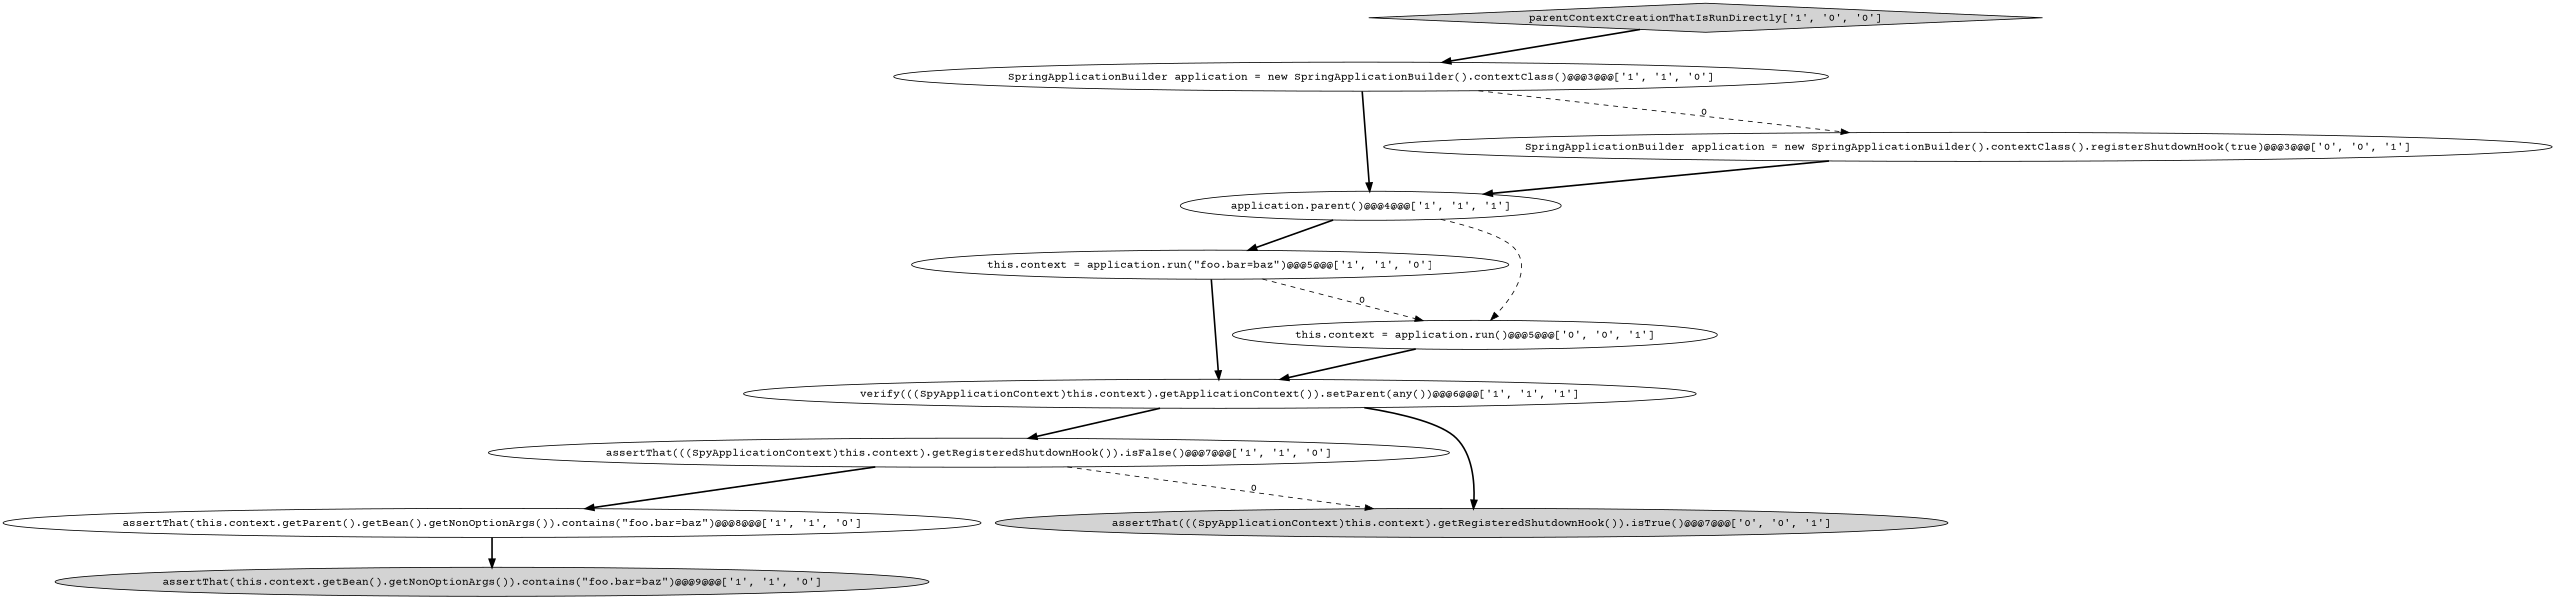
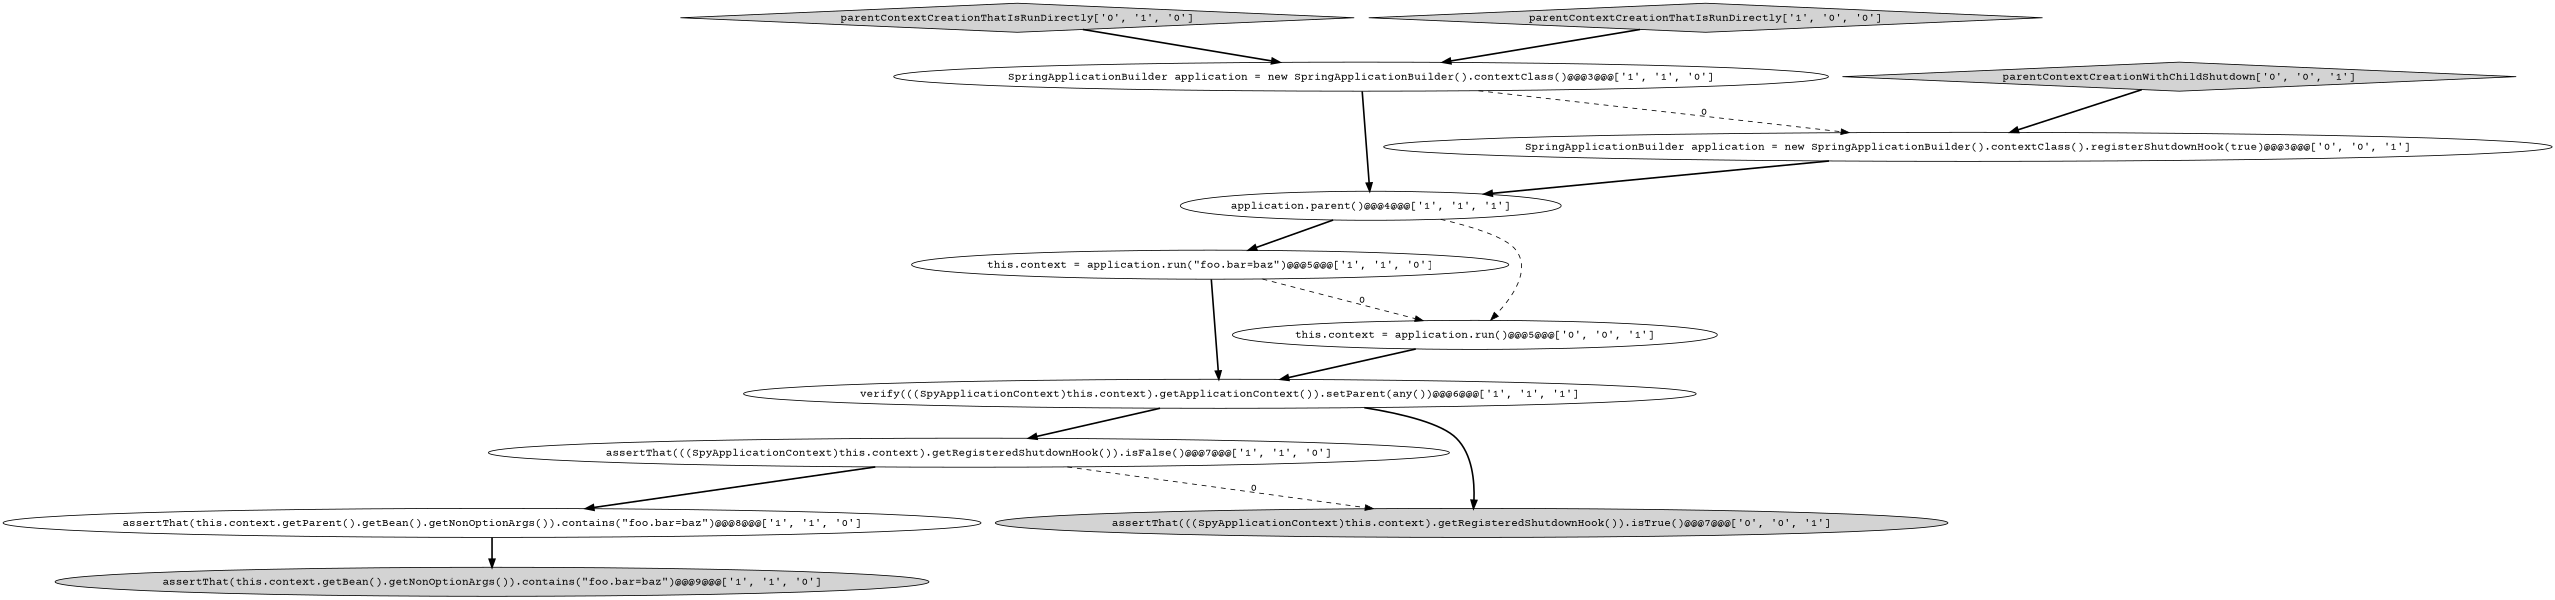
none -> (1017, 18)
none -> (2179, 77)
